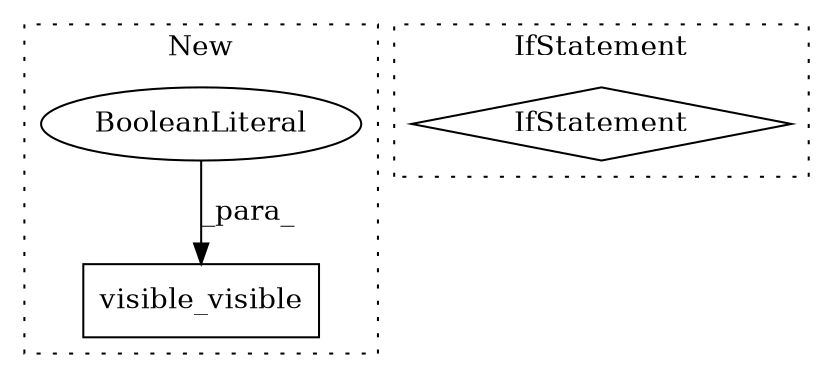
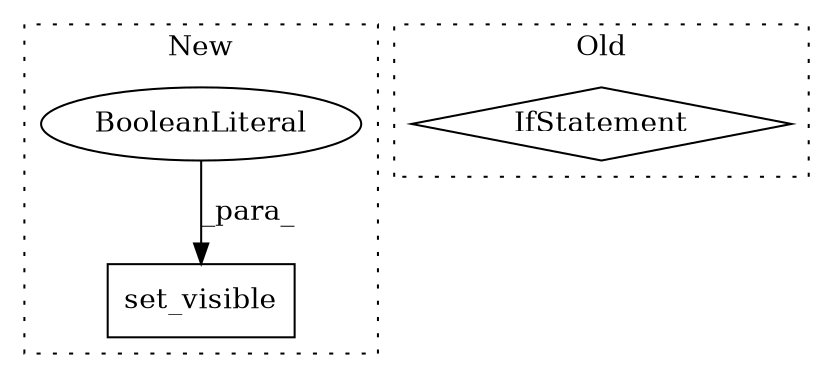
(601, 48) -> (601, 48)
(201, 301) -> (201, 301)
